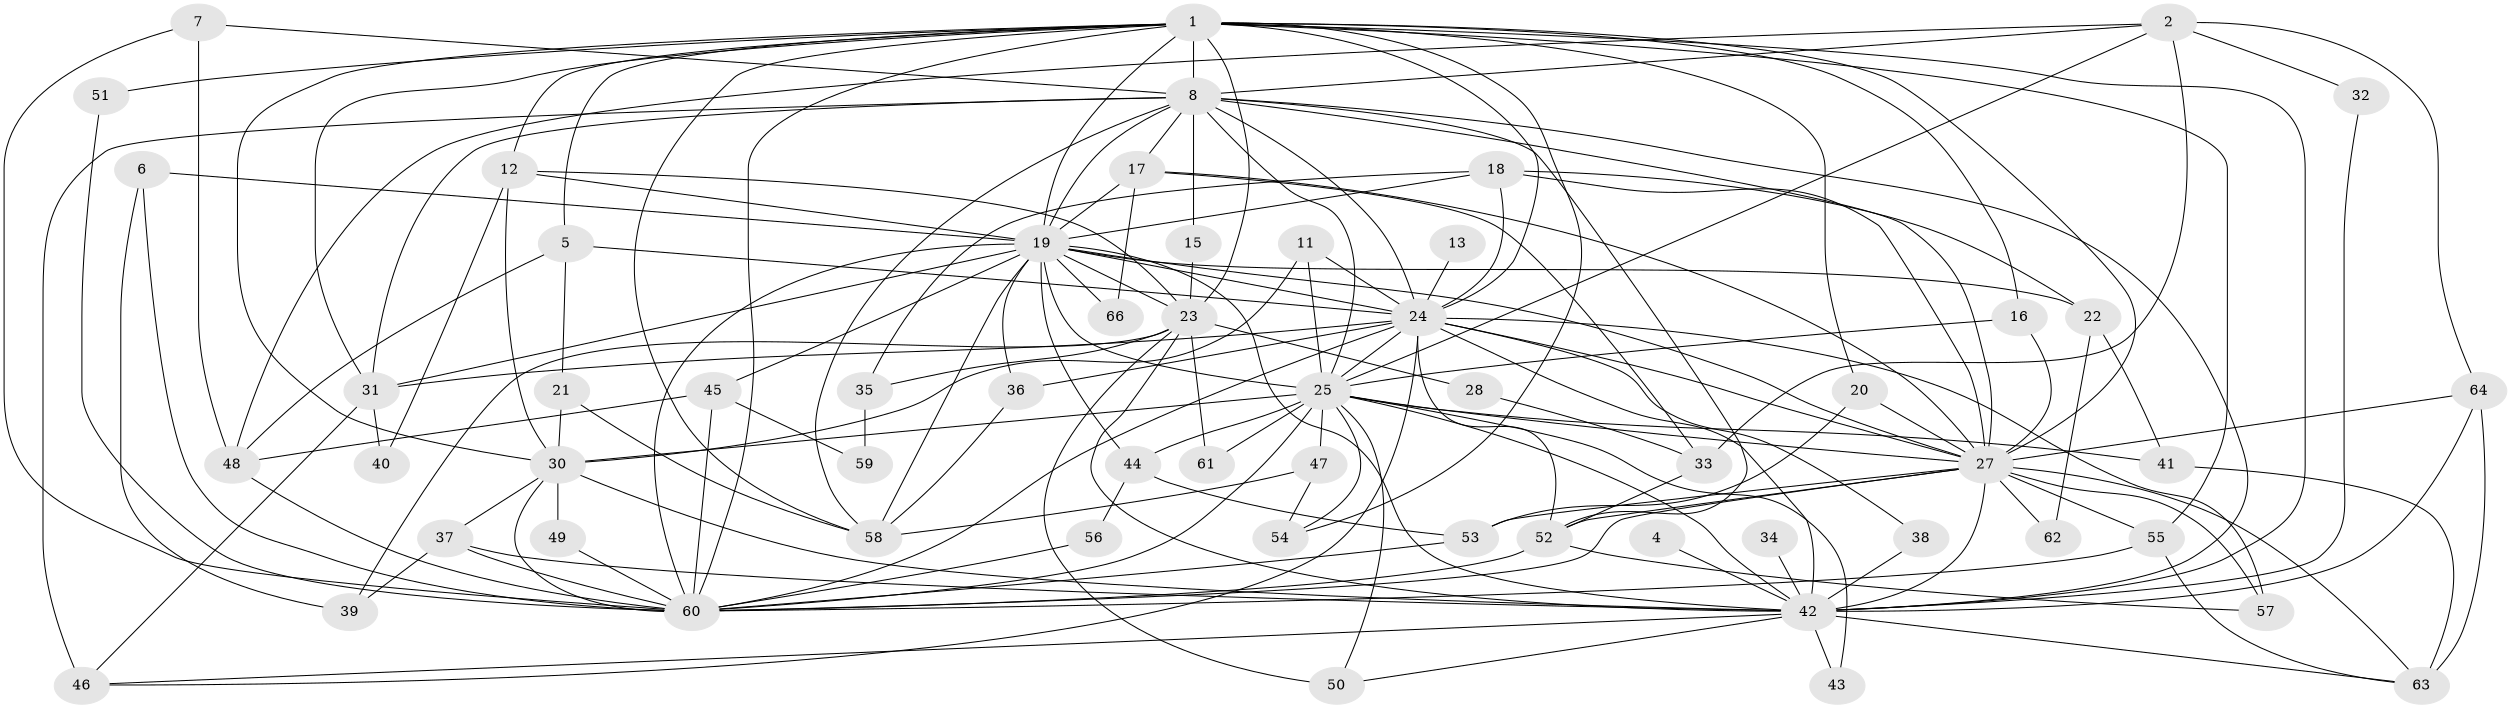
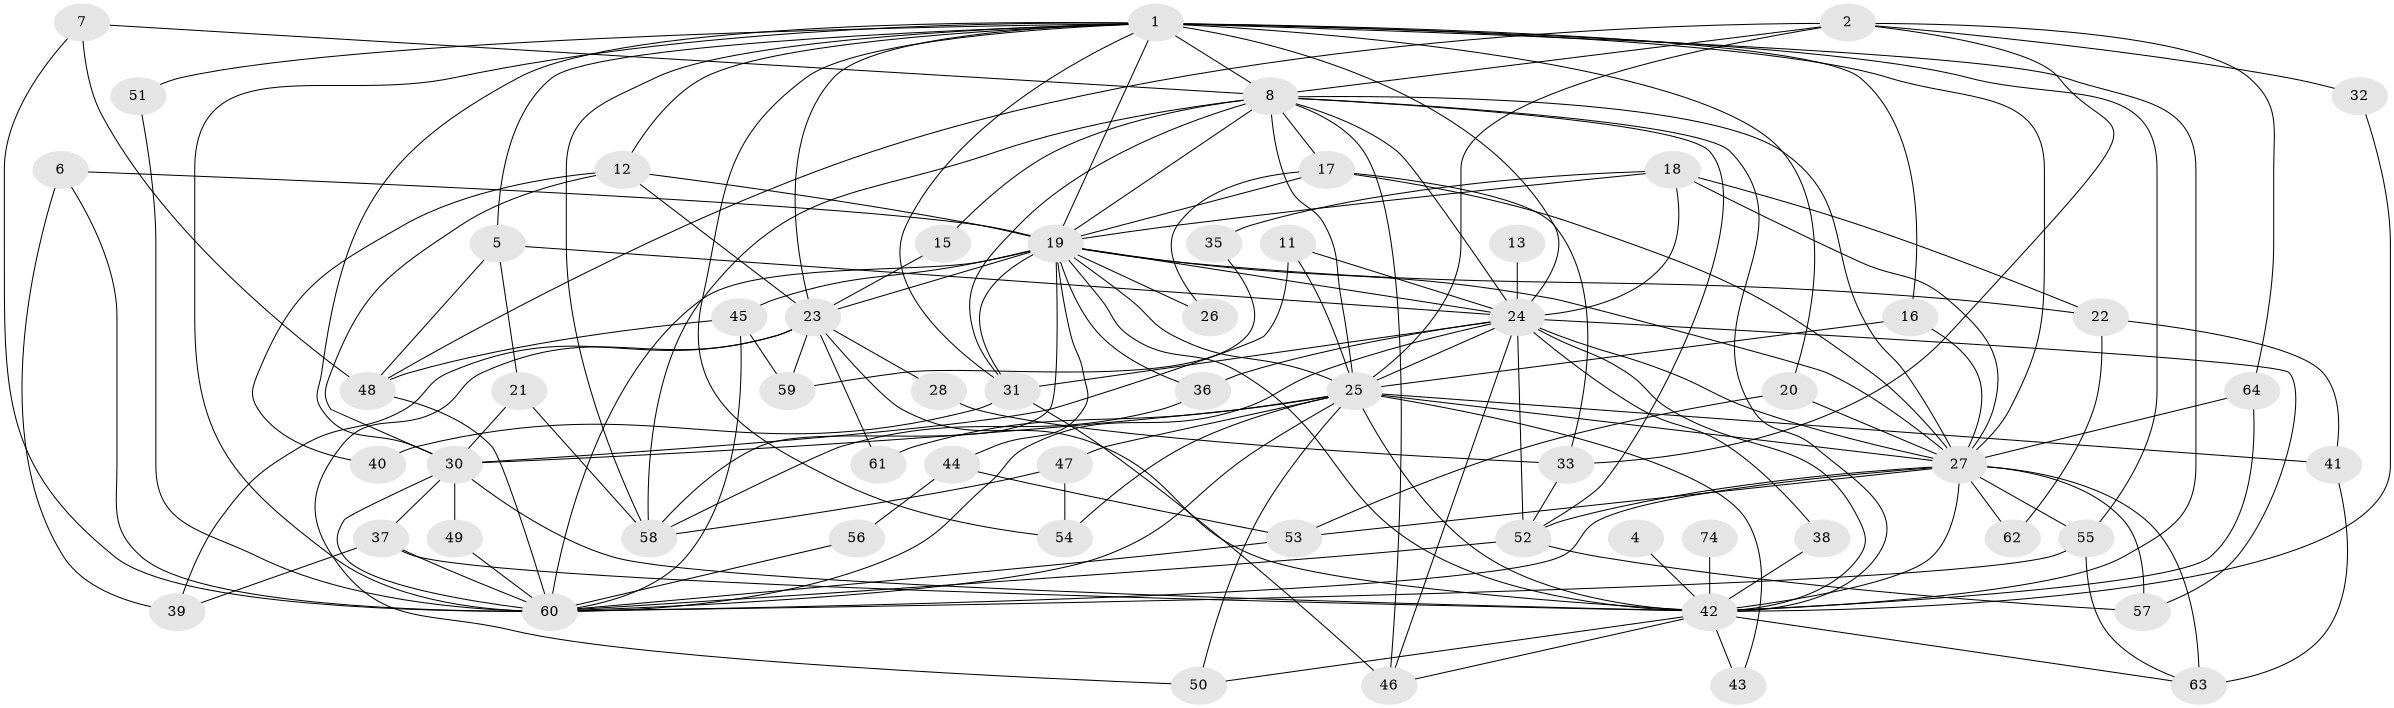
(1116, 317) -> (1210, 317)
(1080, 354) -> (800, 354)
(1228, 427) -> none
(1770, 538) -> (1710, 538)
(2482, 545) -> none
